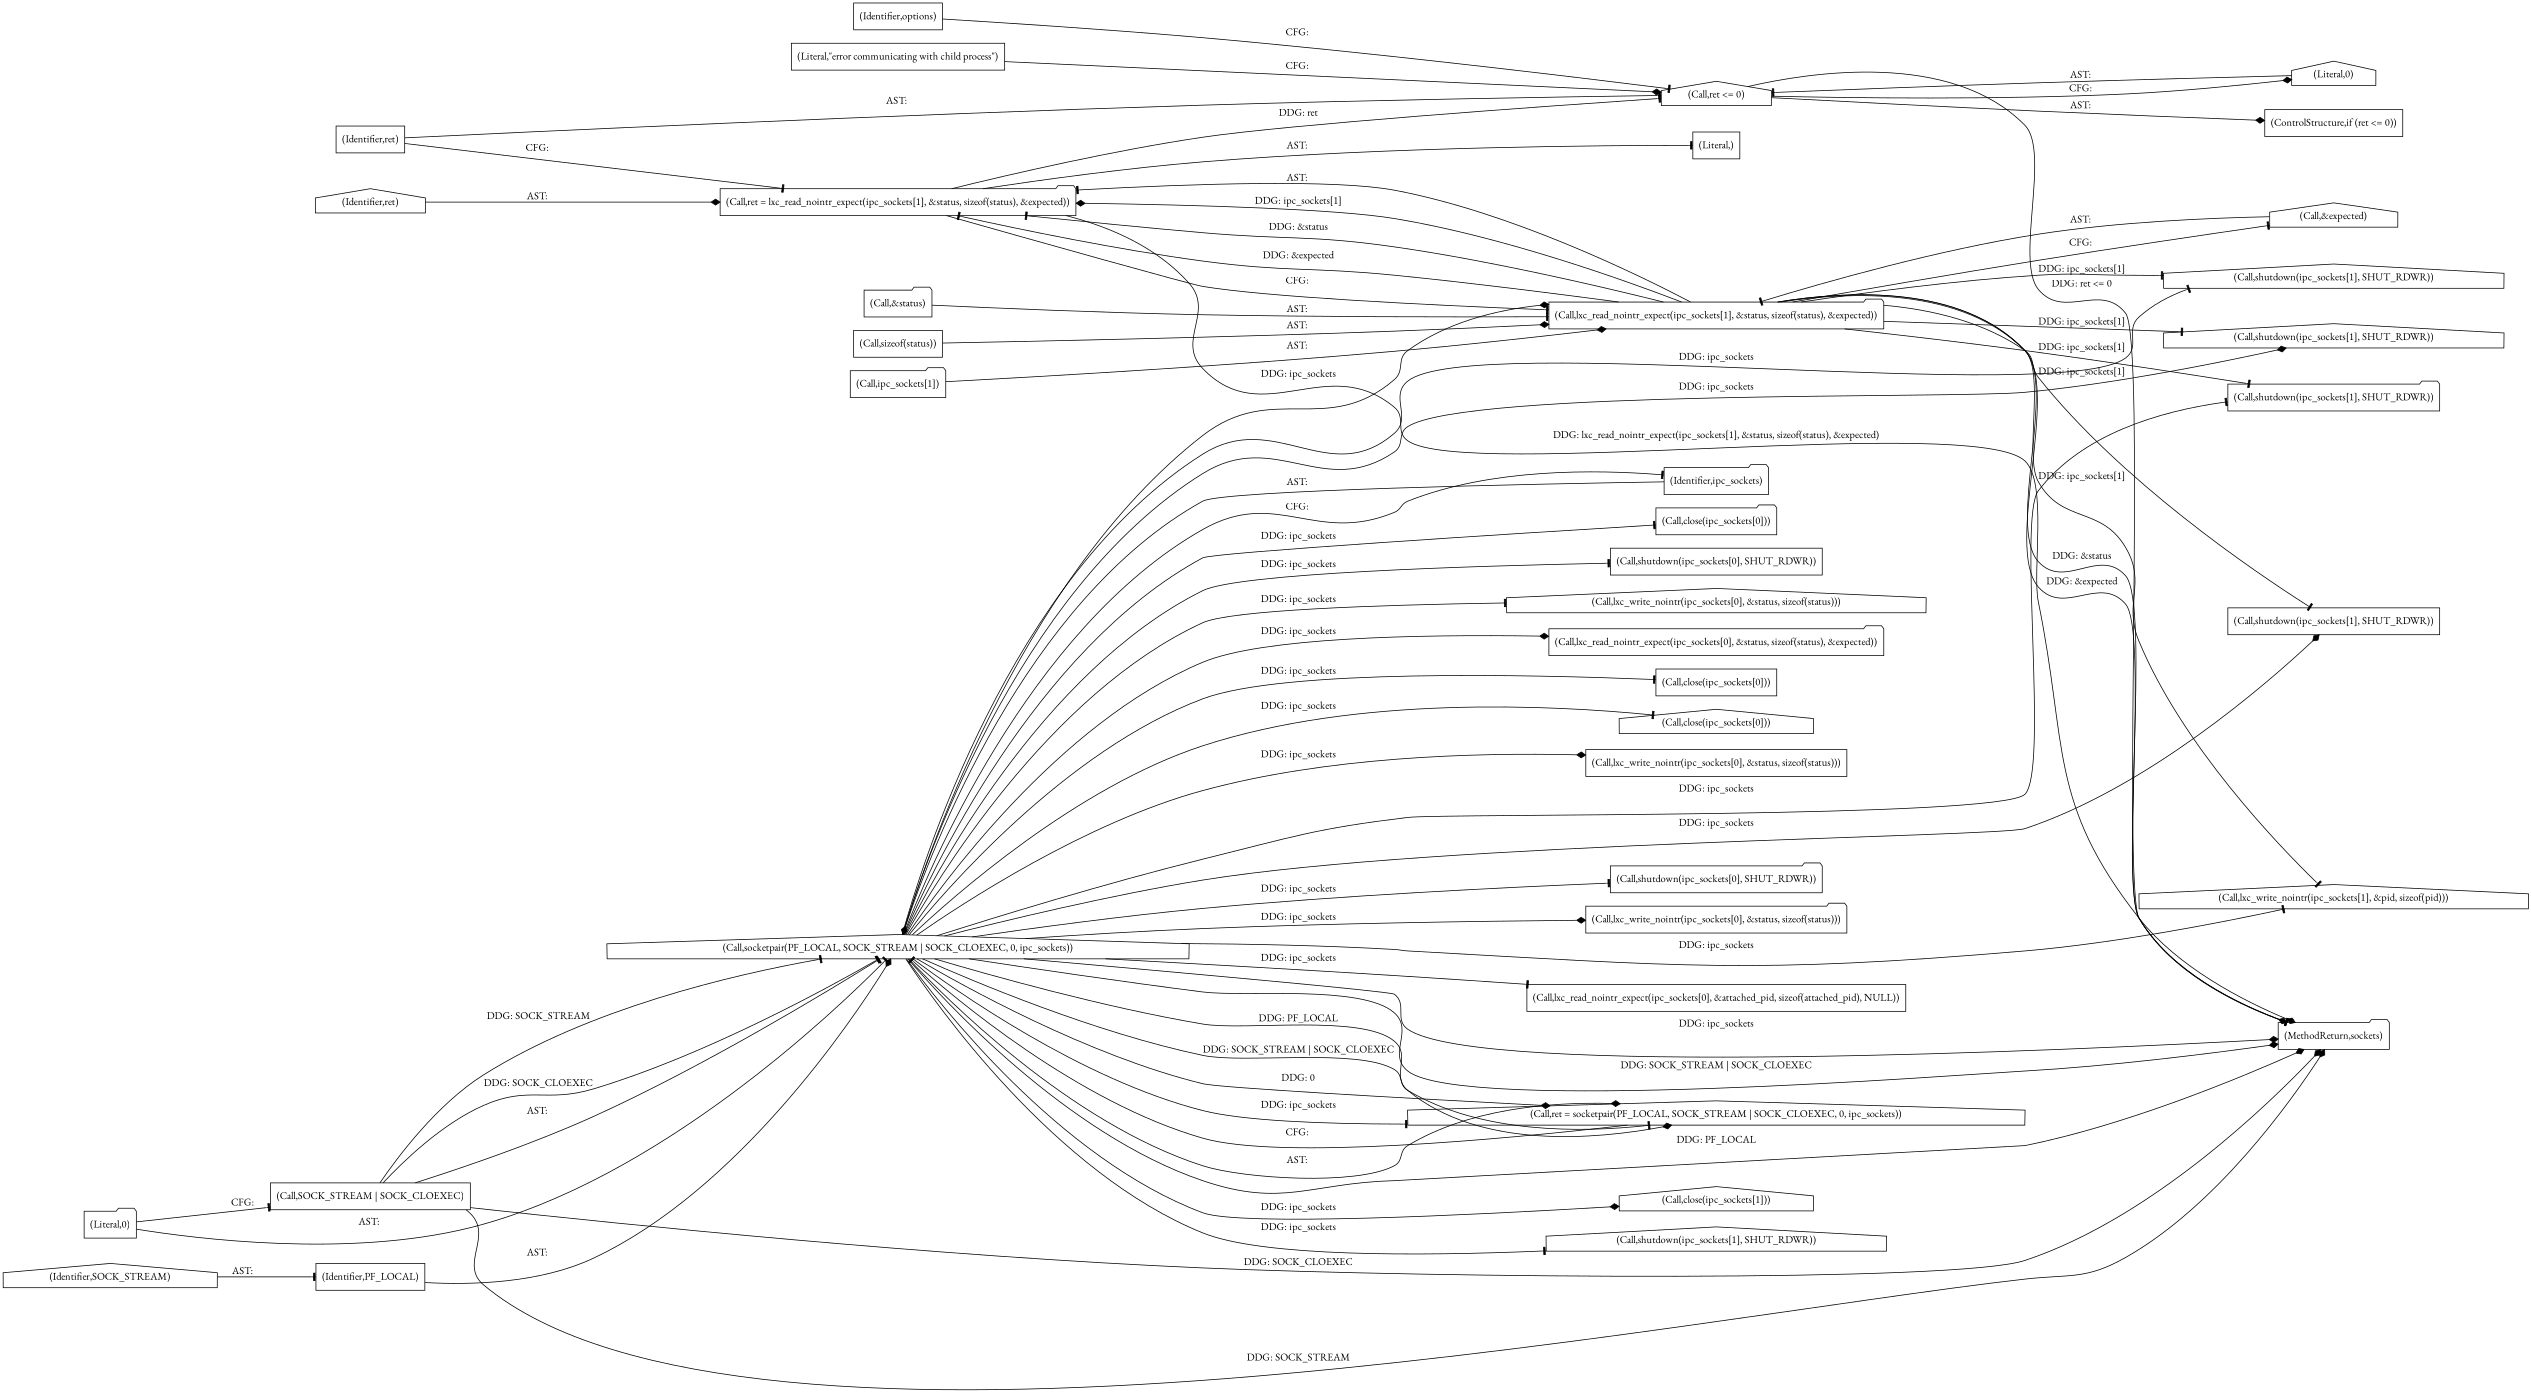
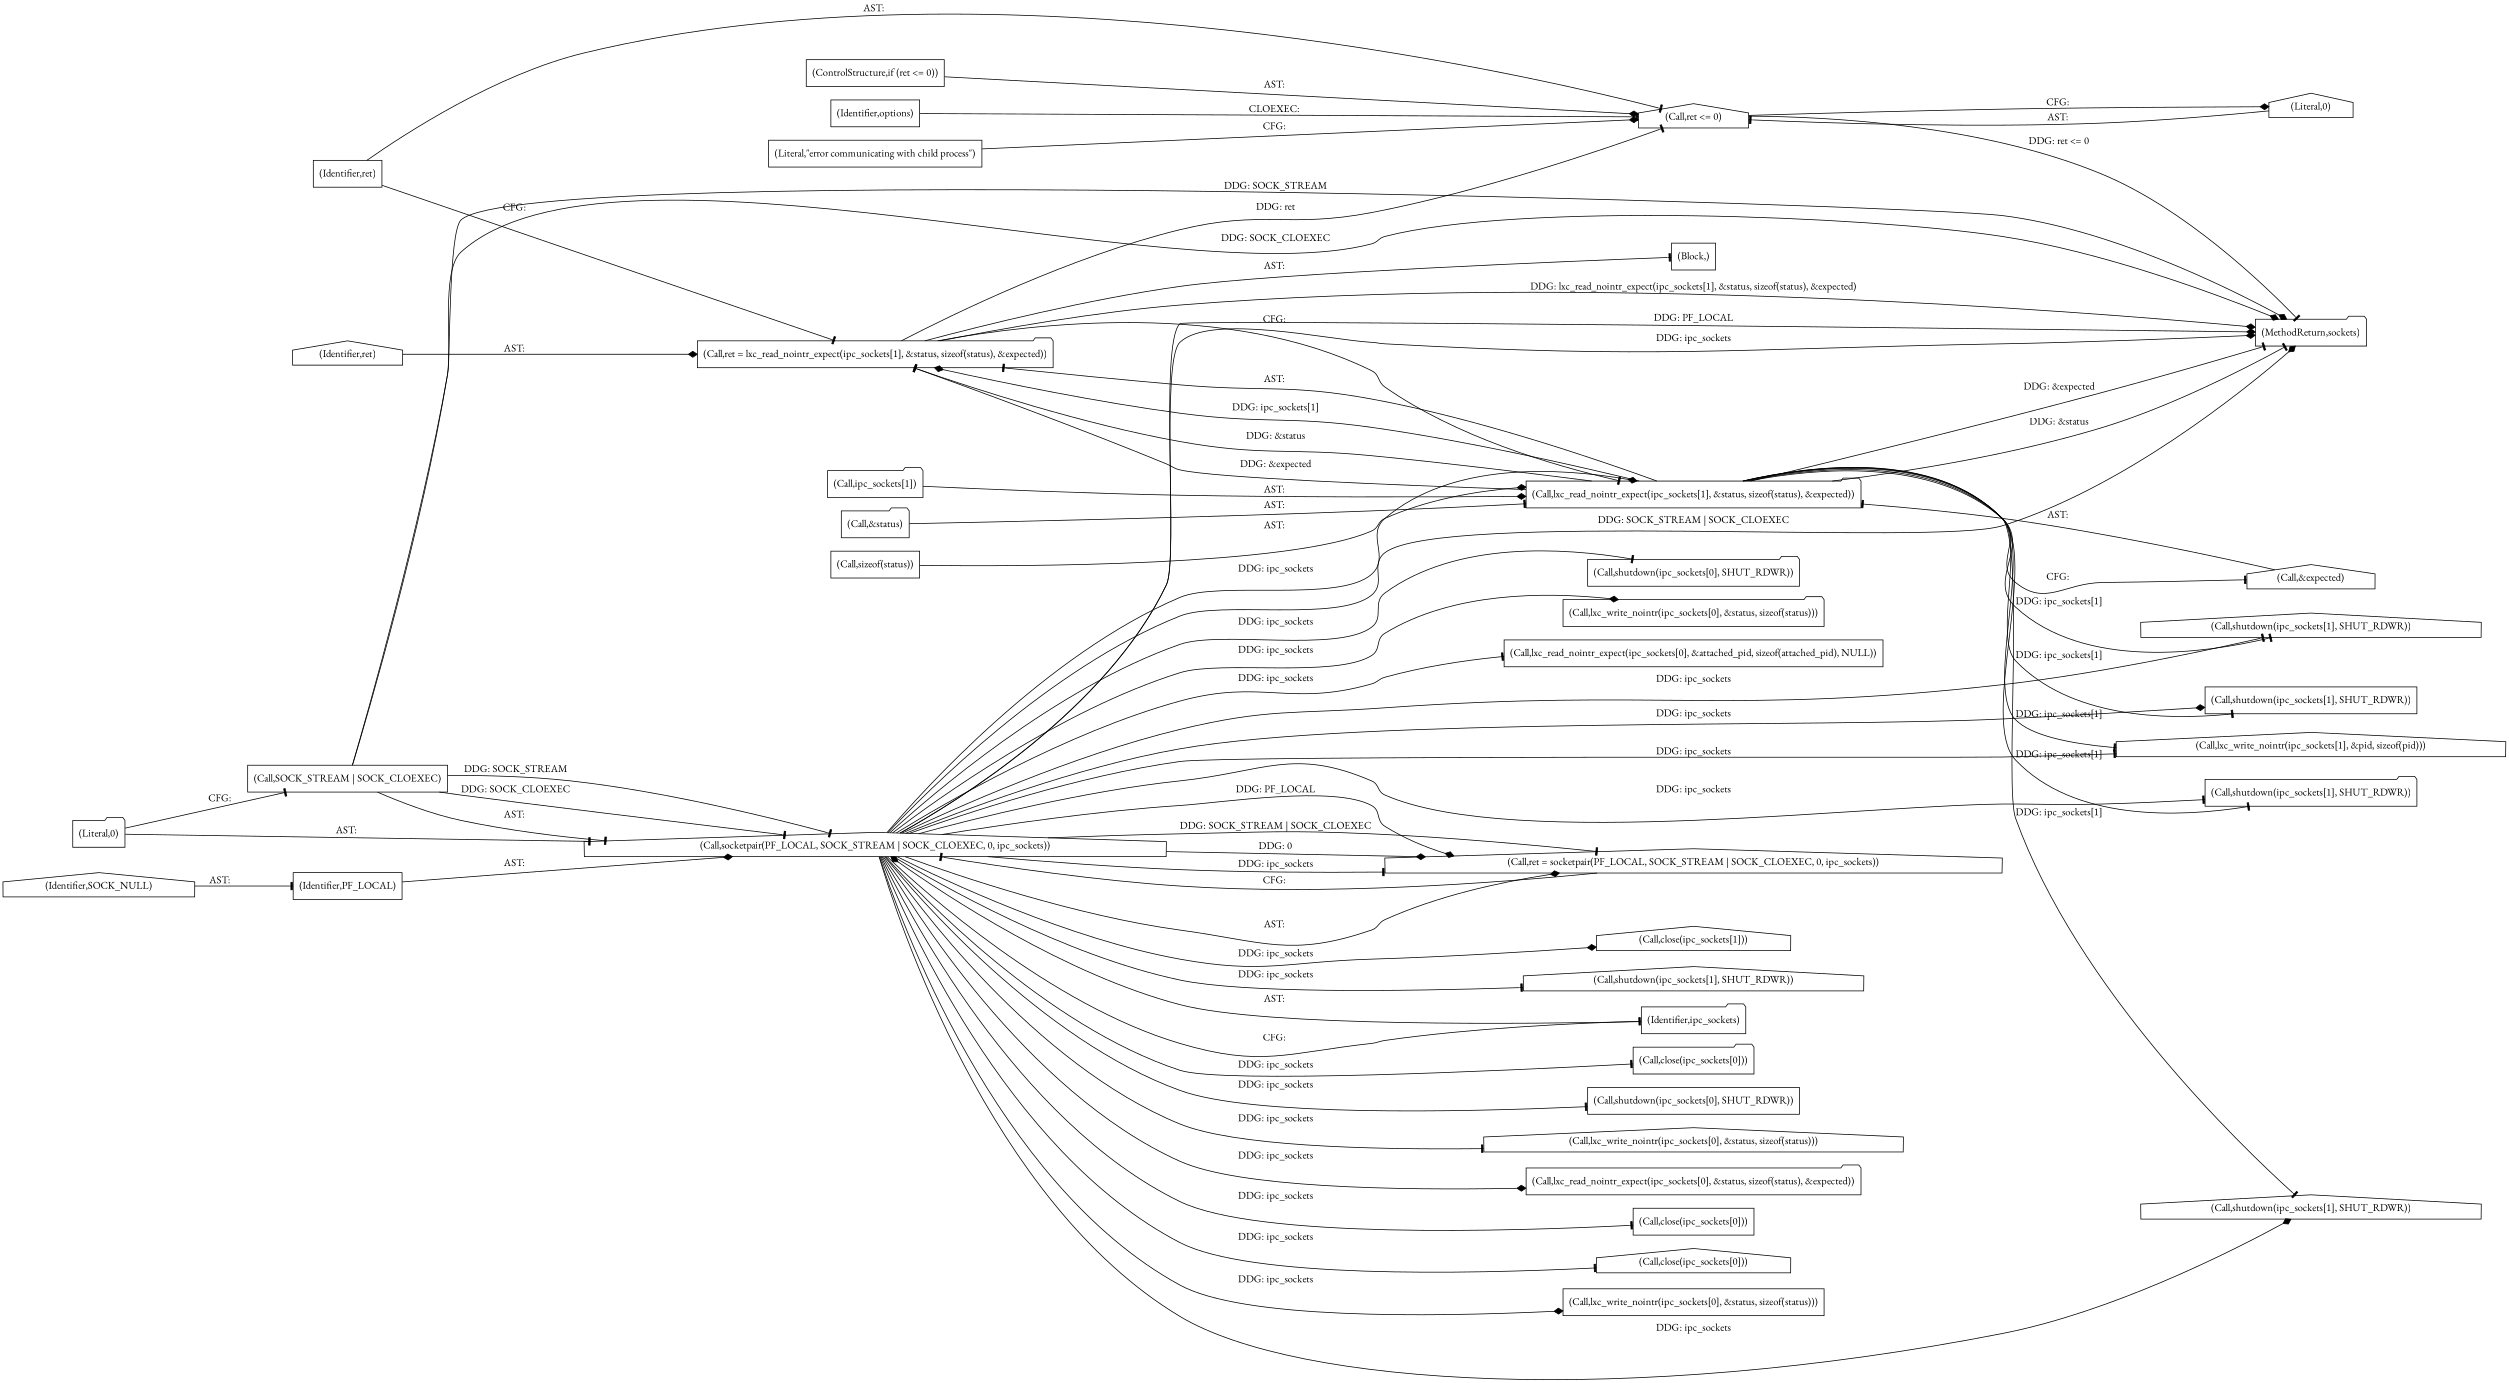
(1298, 32) -> (1276, 109)
(2014, 110) -> (1287, 95)
(1716, 145) -> (1694, 257)
(2133, 393) -> (2046, 155)
(110, 1277) -> (99, 886)
